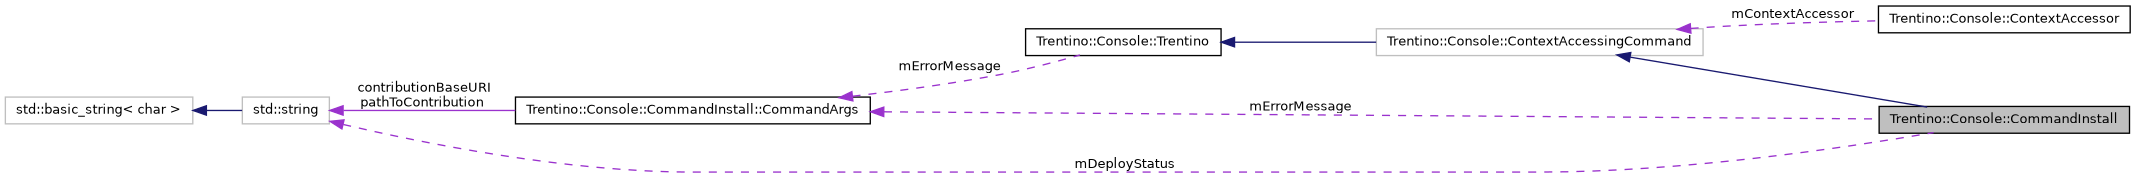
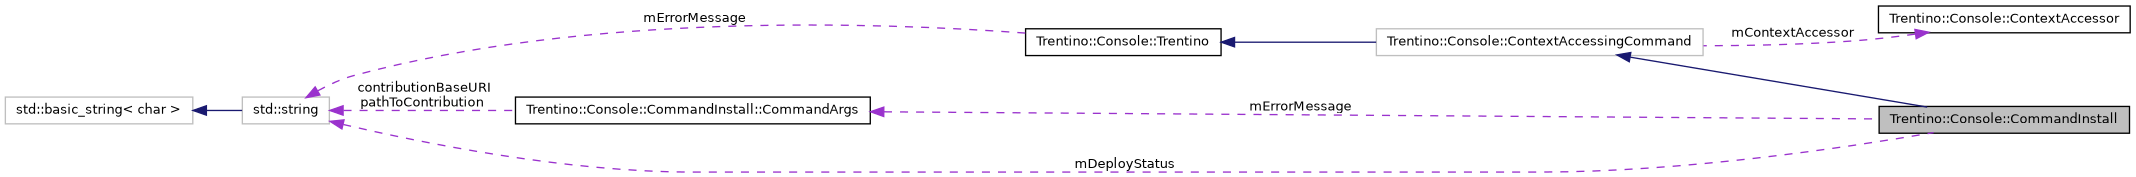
(1784, 23) -> (1810, 43)
(967, 80) -> (668, 29)
(429, 110) -> (429, 110)
